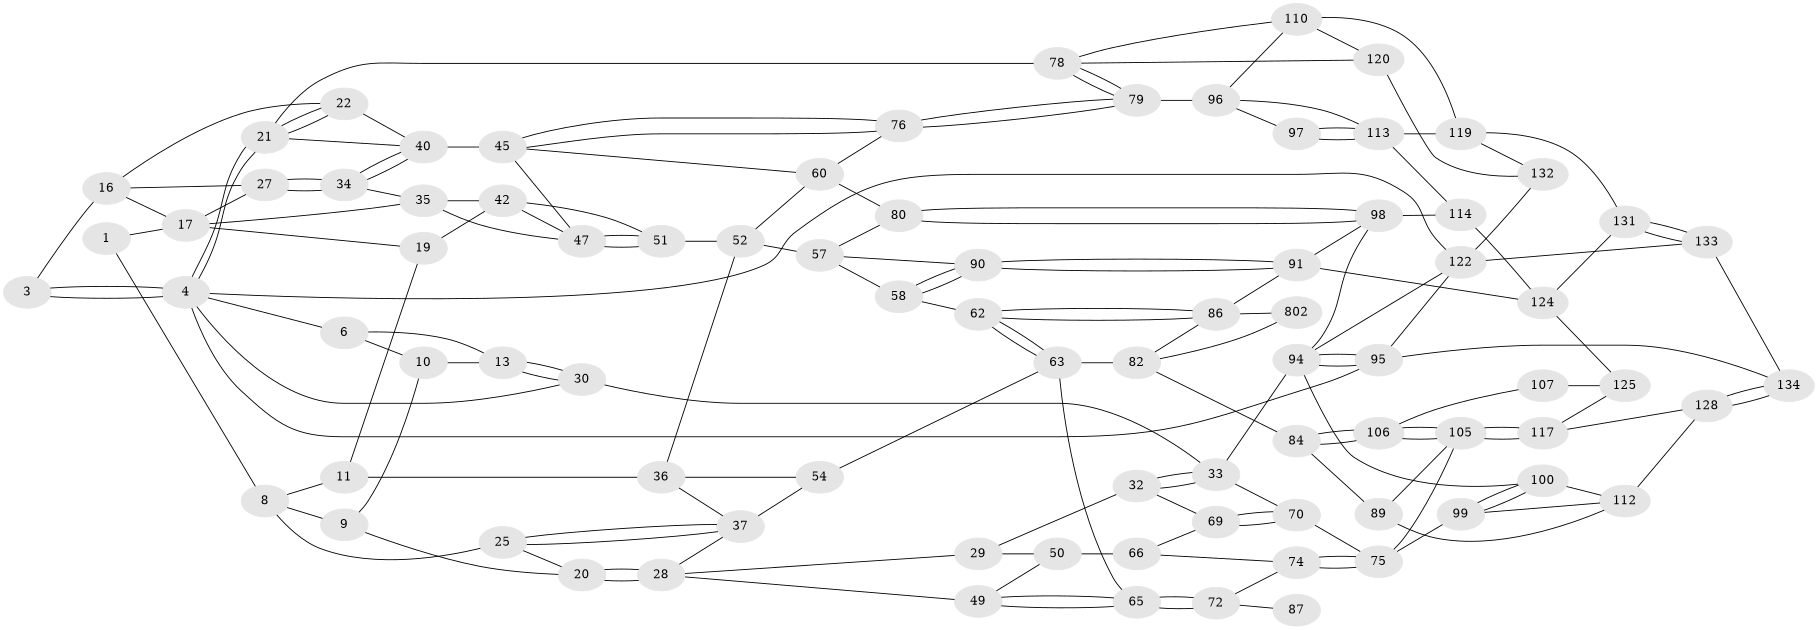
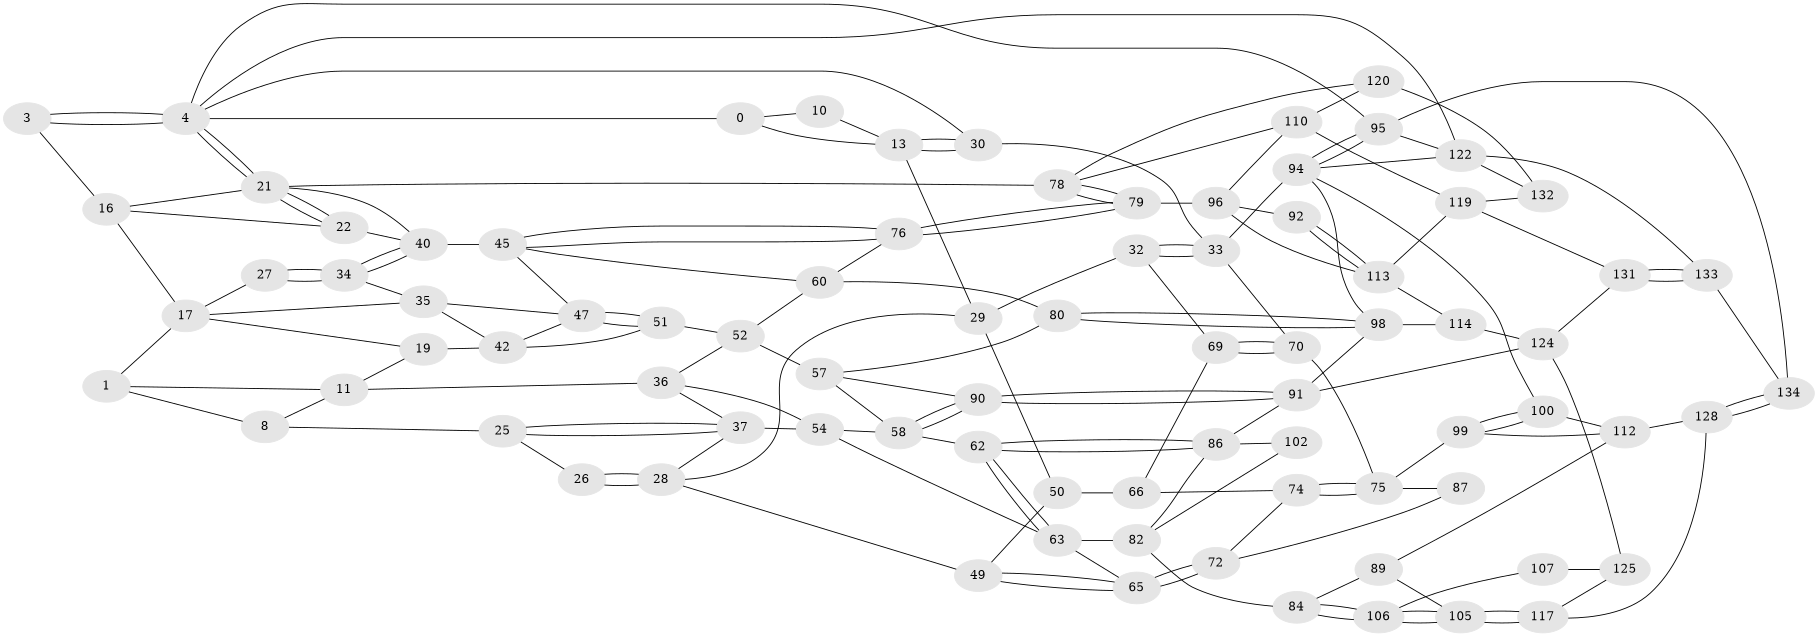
(1297, 134) -> (1297, 217)
(186, 187) -> (186, 198)
none -> (942, 239)
(1297, 313) -> (1297, 443)
(344, 333) -> (741, 119)
none -> (225, 388)
none -> (860, 431)
(1427, 501) -> (1420, 488)
(344, 525) -> none
(582, 575) -> (582, 480)
